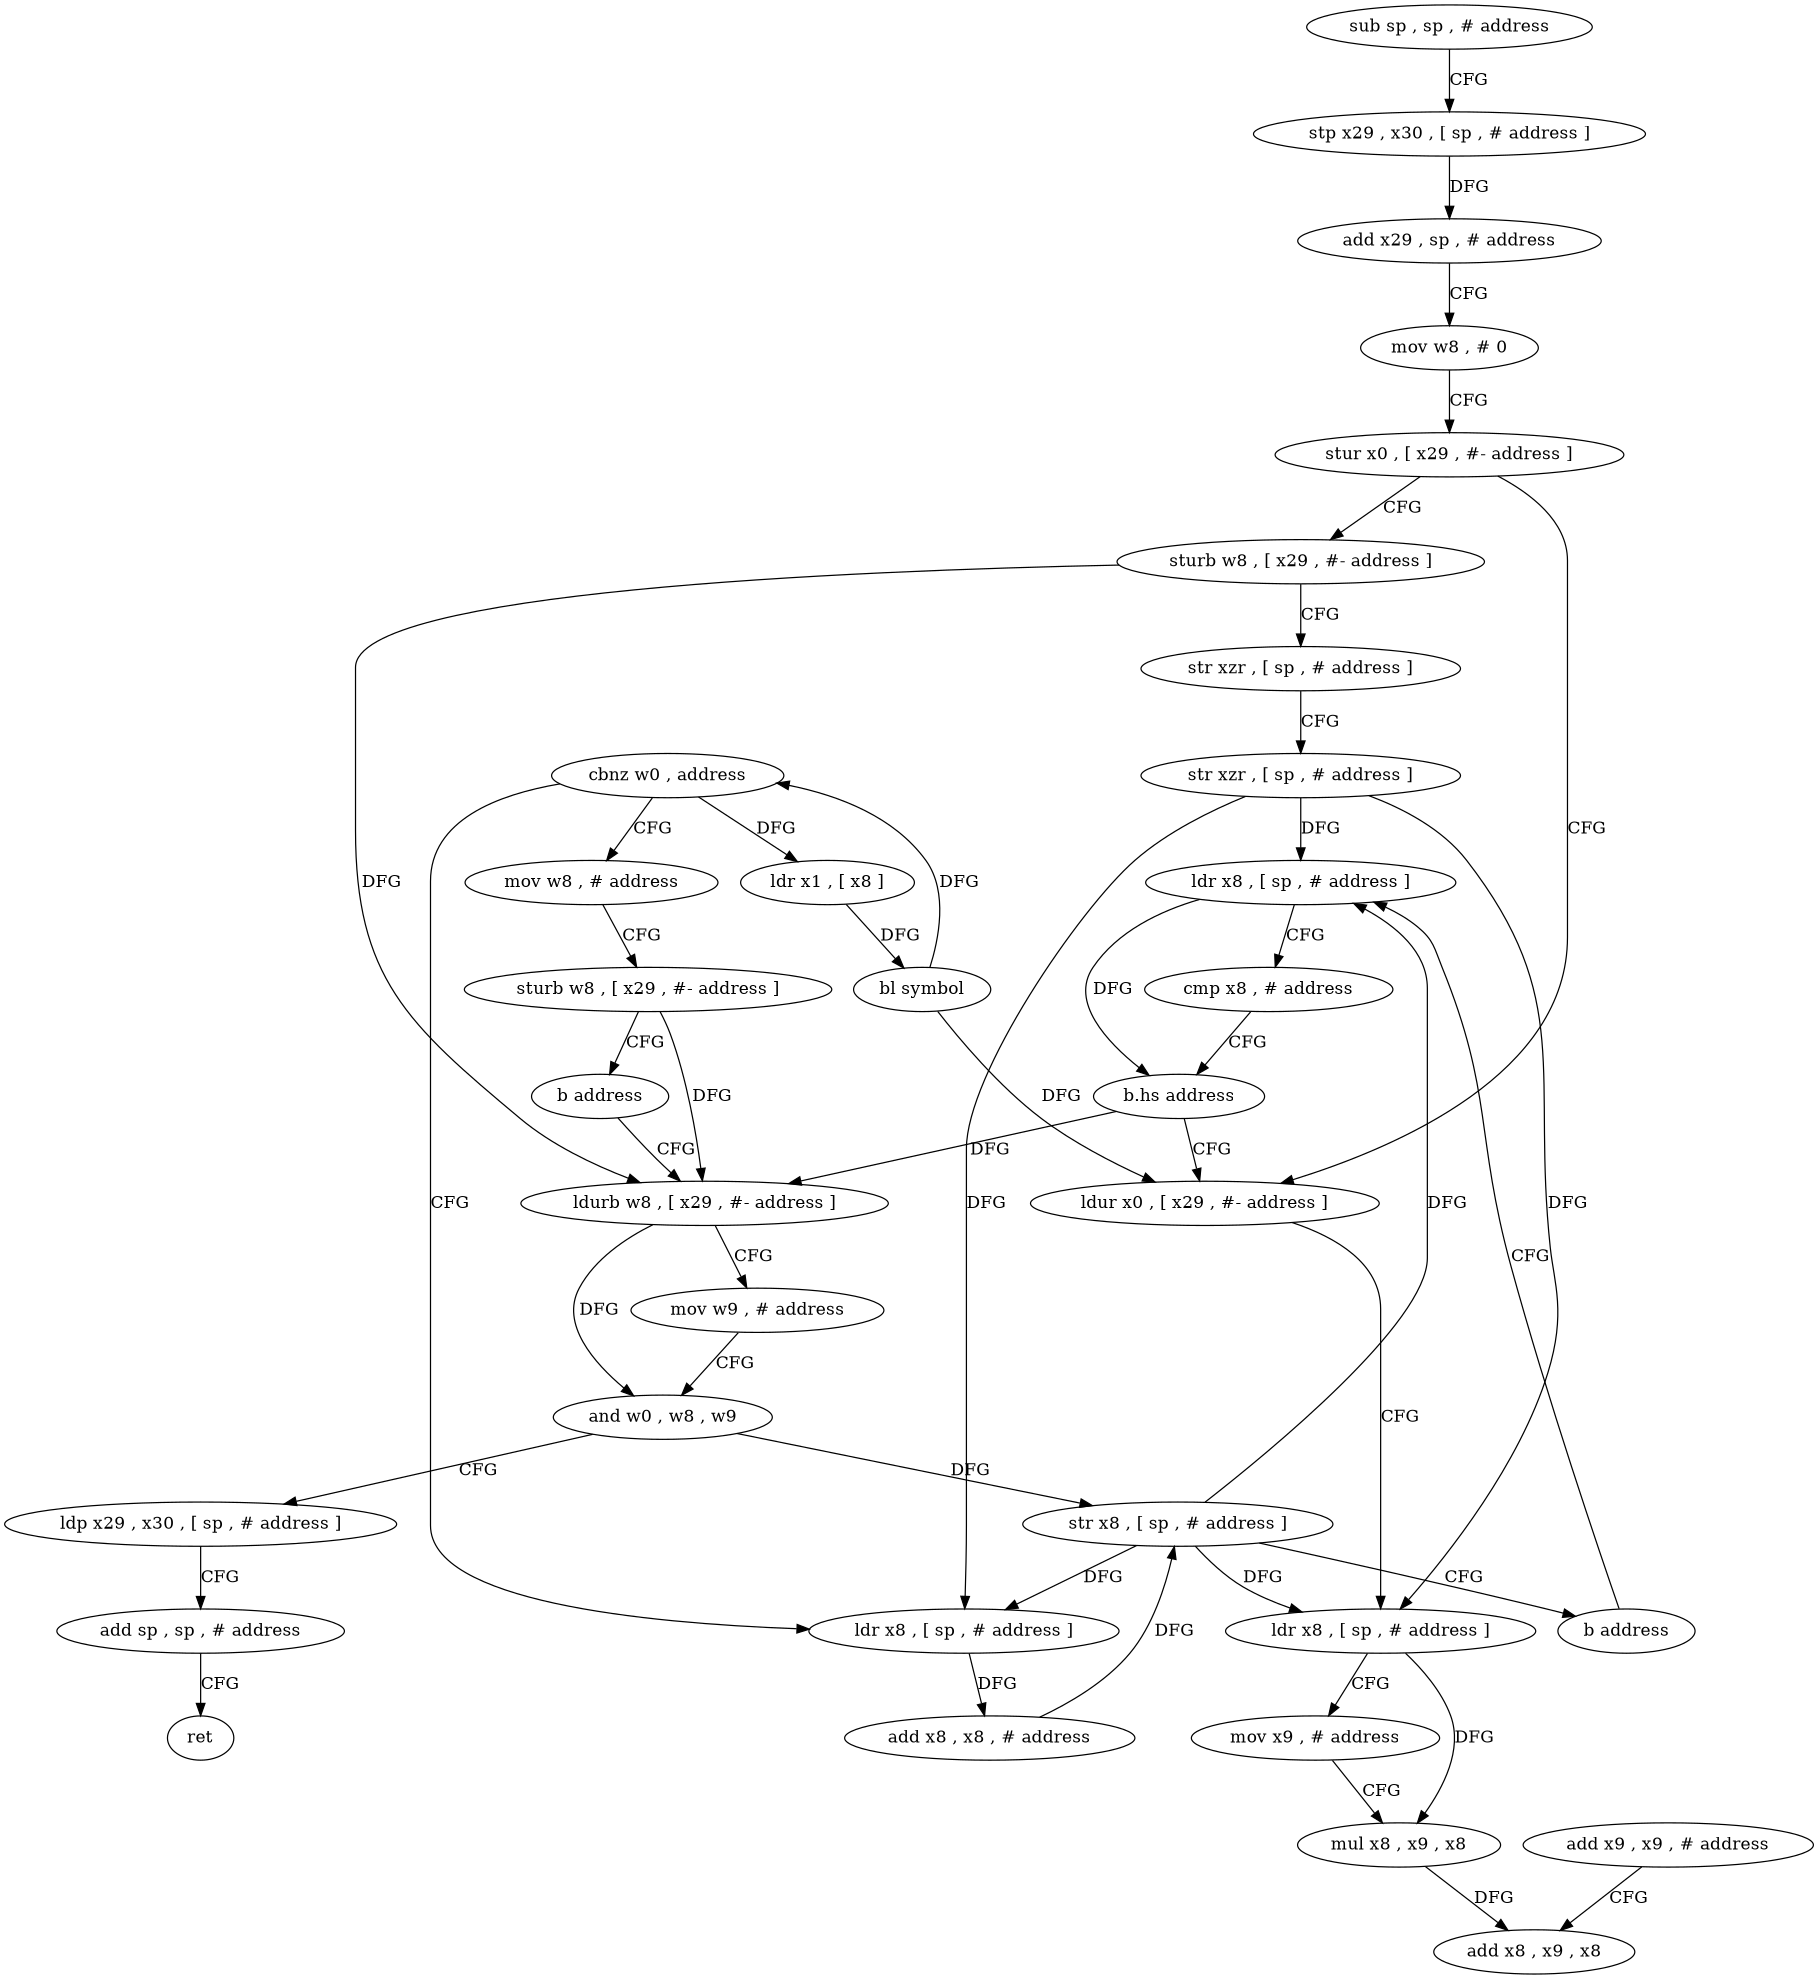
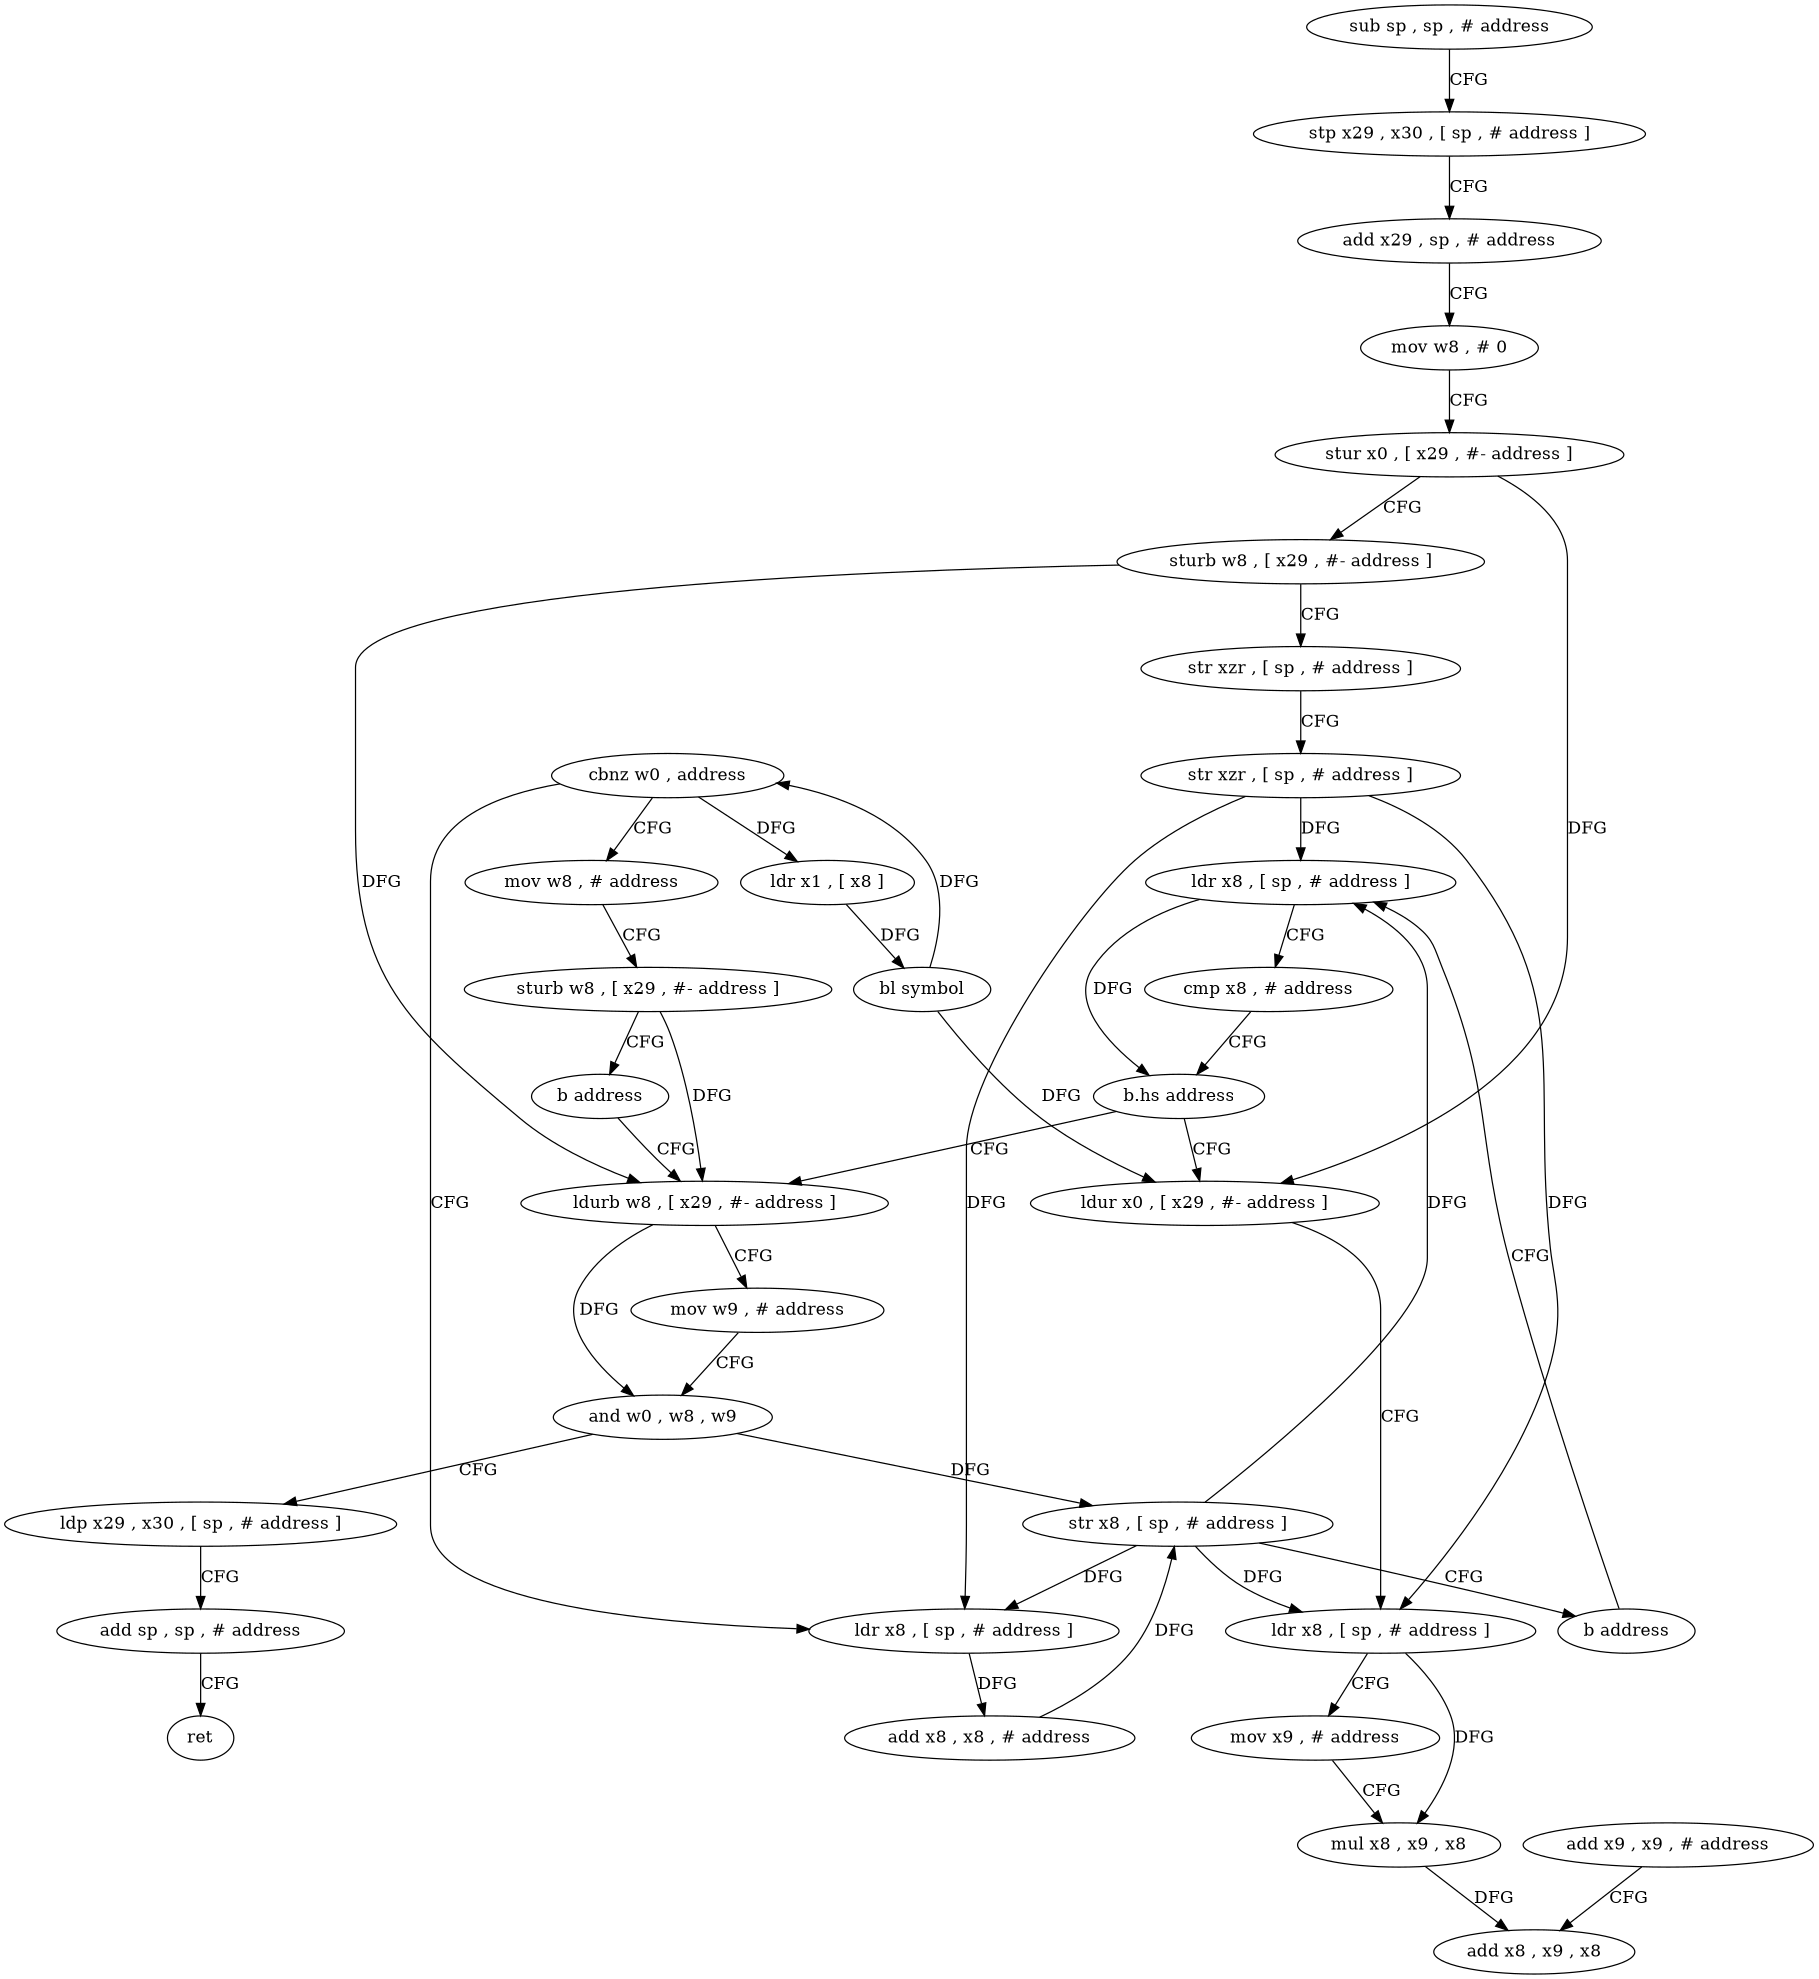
(1470, 187) -> (1469, 187)
(1587, 829) -> (1588, 829)
(990, 1150) -> (990, 1150)
